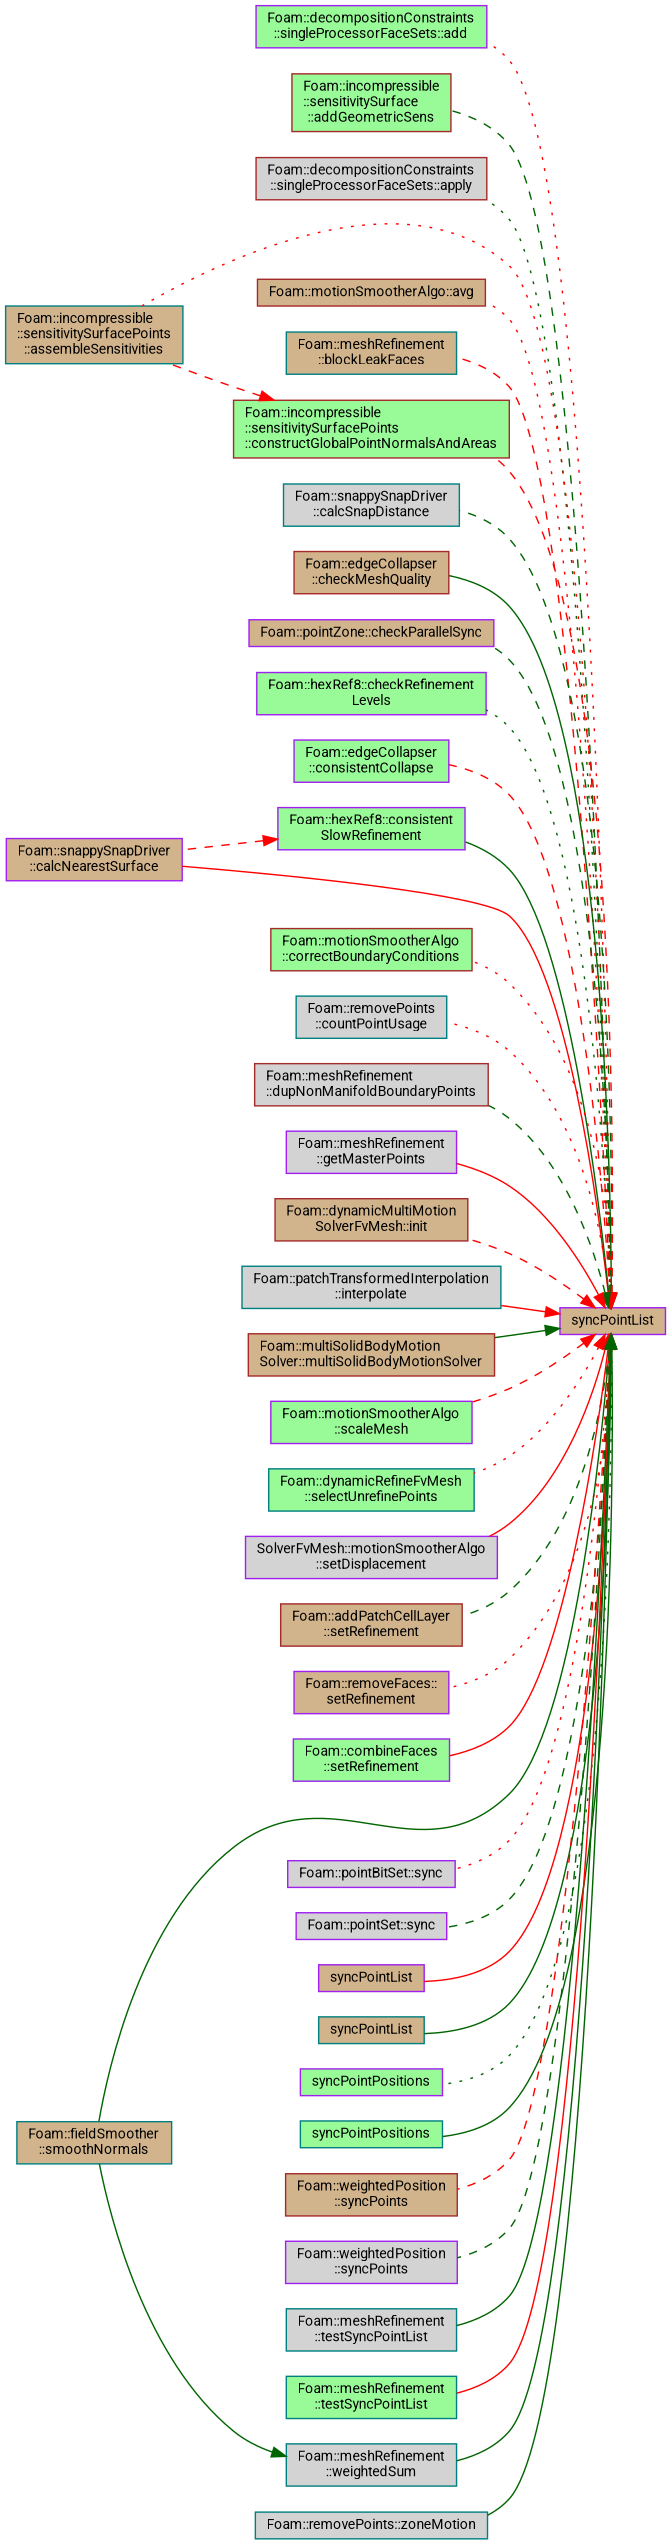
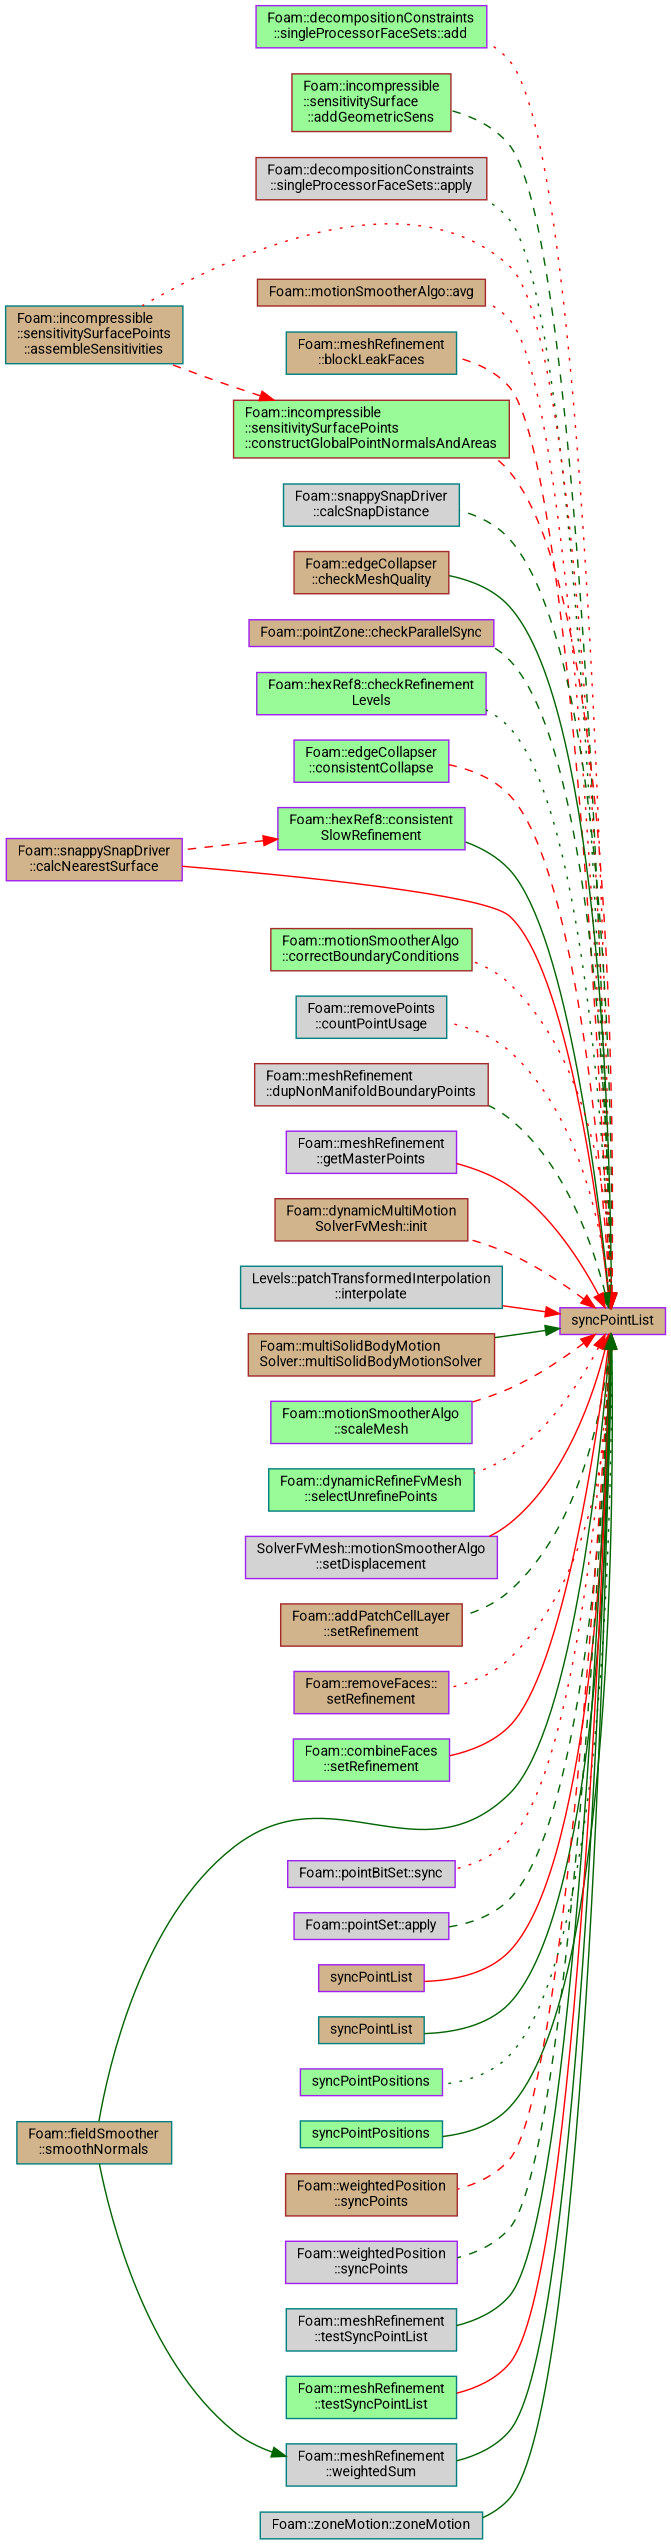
(371, 1287) -> (371, 1287)
(371, 1926) -> (371, 1926)
(371, 2525) -> (371, 2525)
